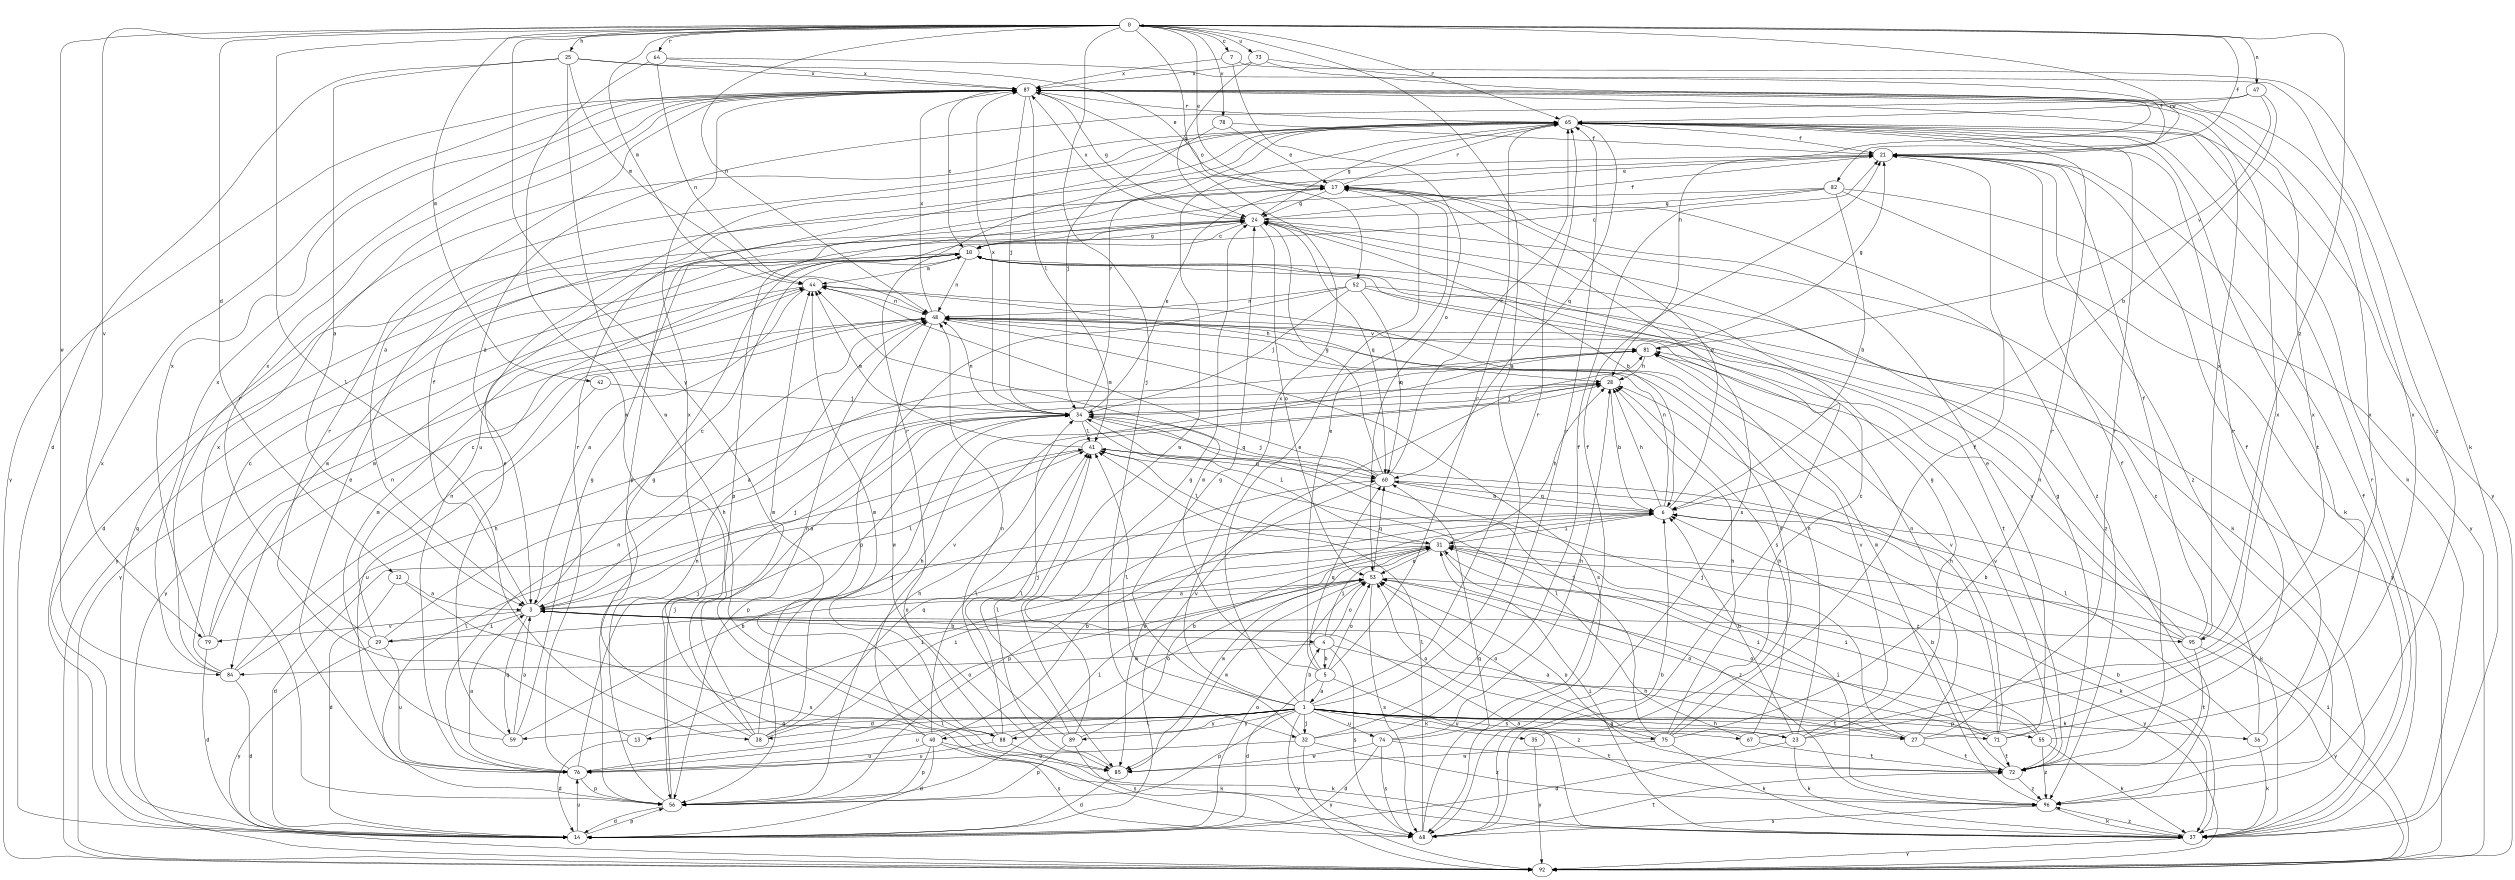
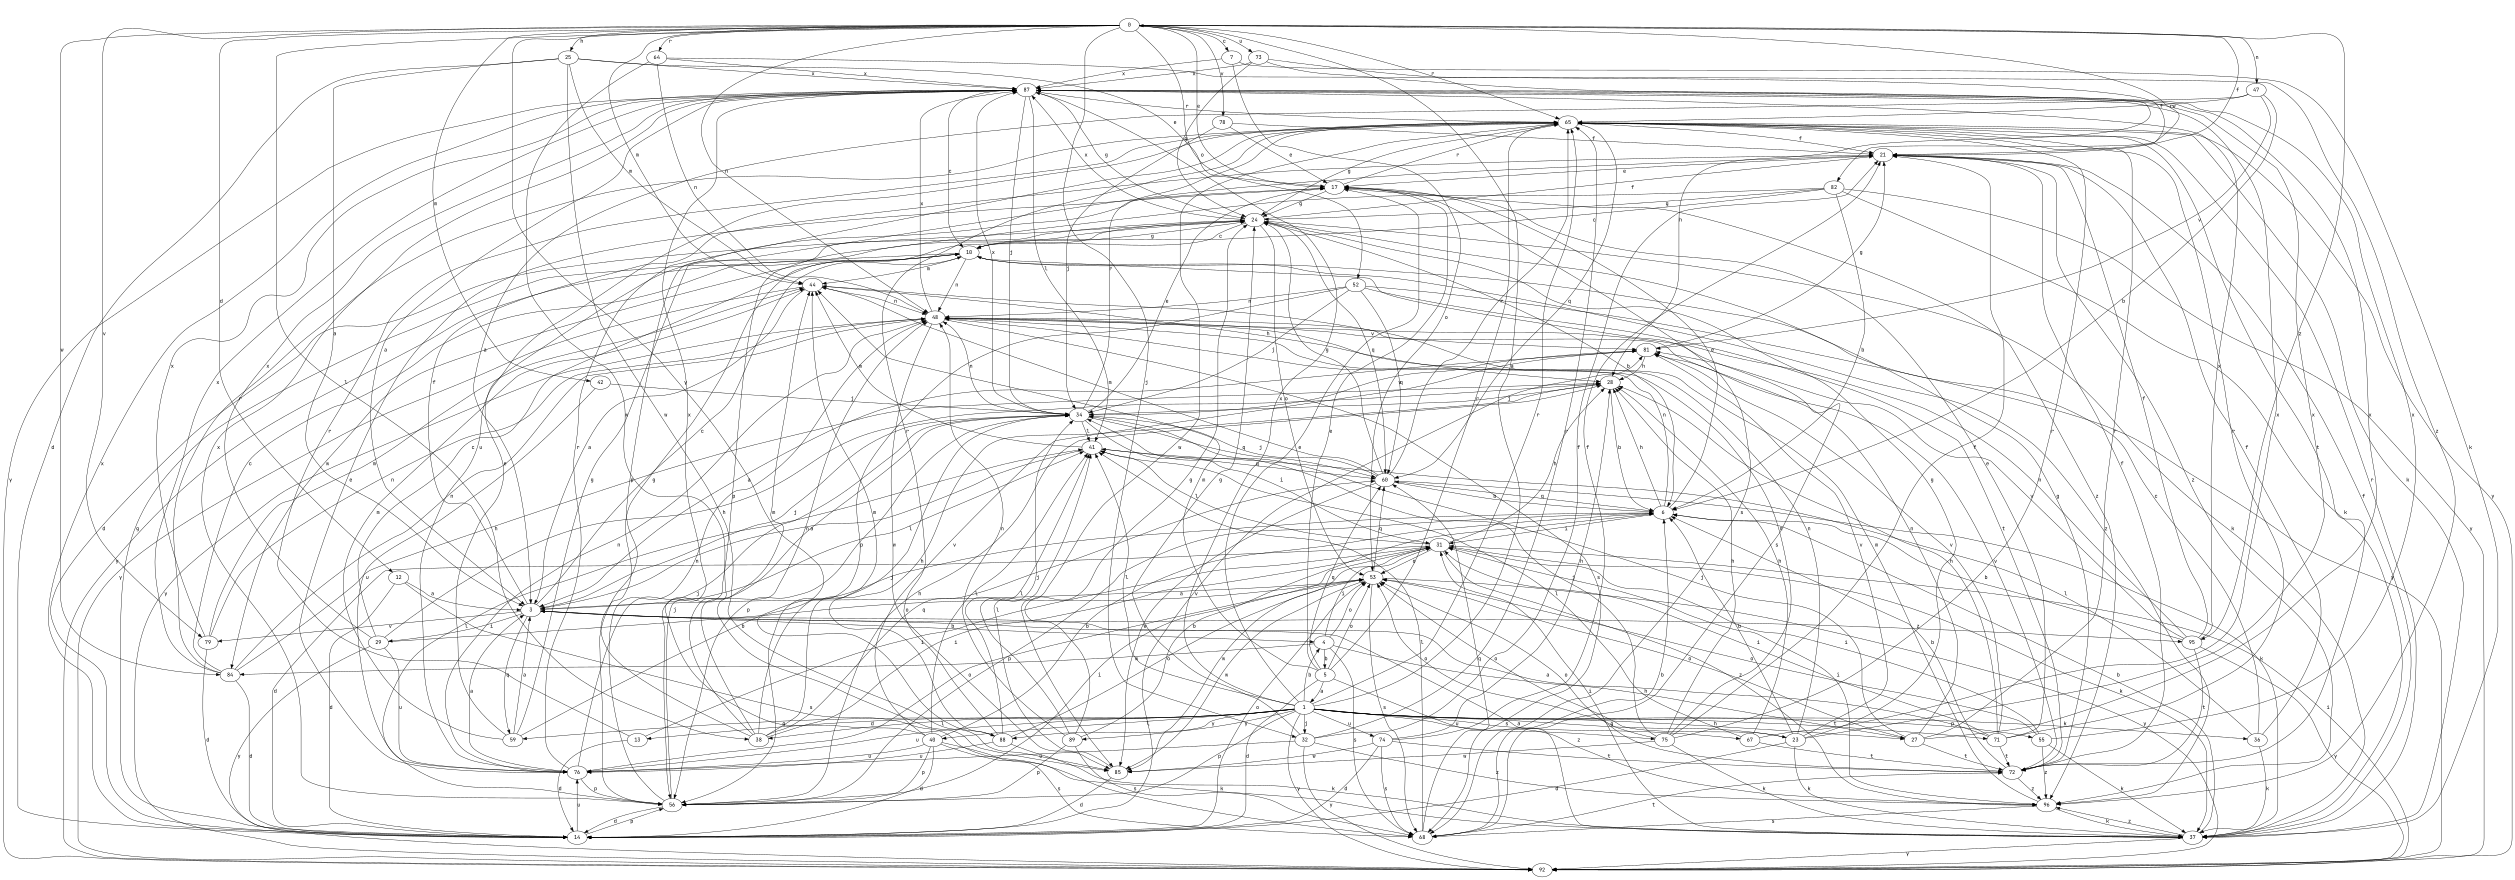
(1534, 740) -> none
